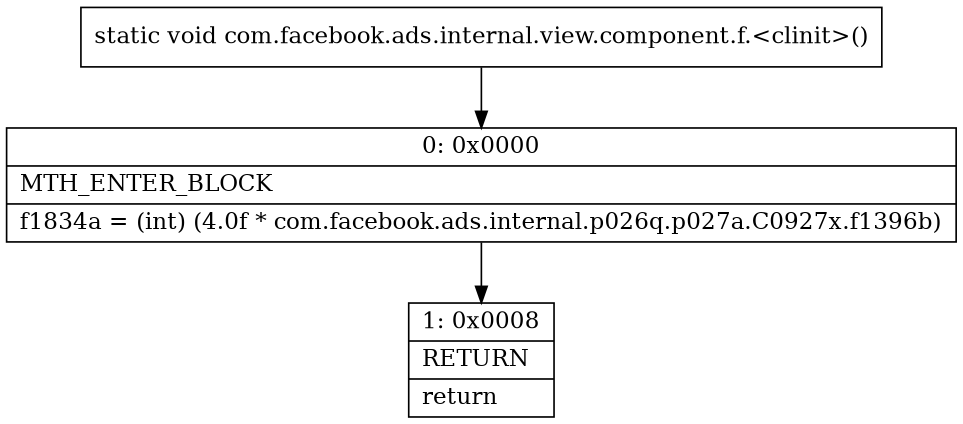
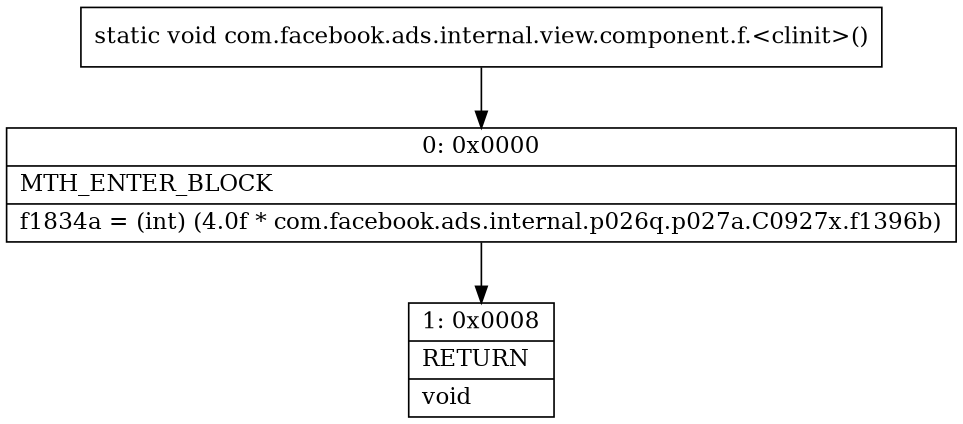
(460, 397) -> (448, 397)
